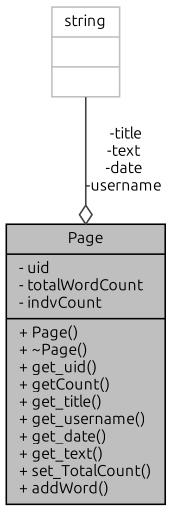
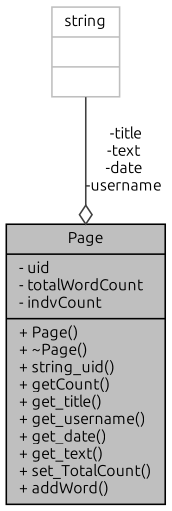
(58, 367) -> (67, 367)
